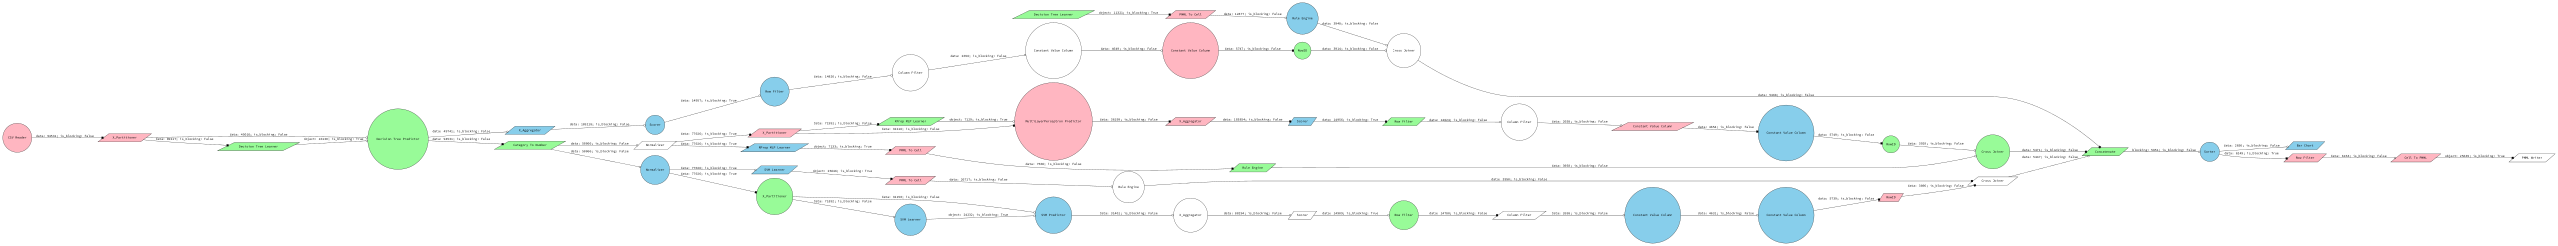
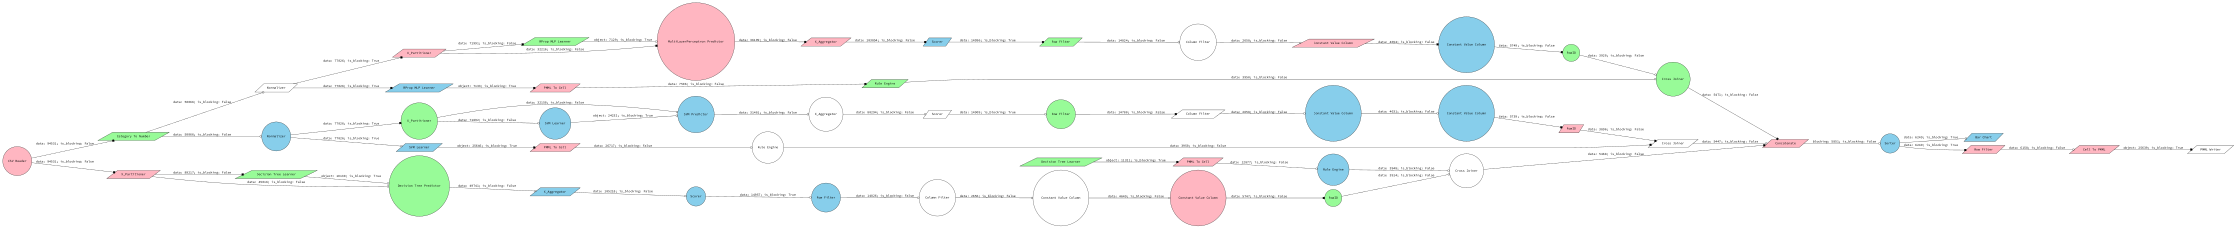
(465, 142) -> (72, 150)
(2252, 146) -> (1931, 137)
(2105, 152) -> (1786, 143)
